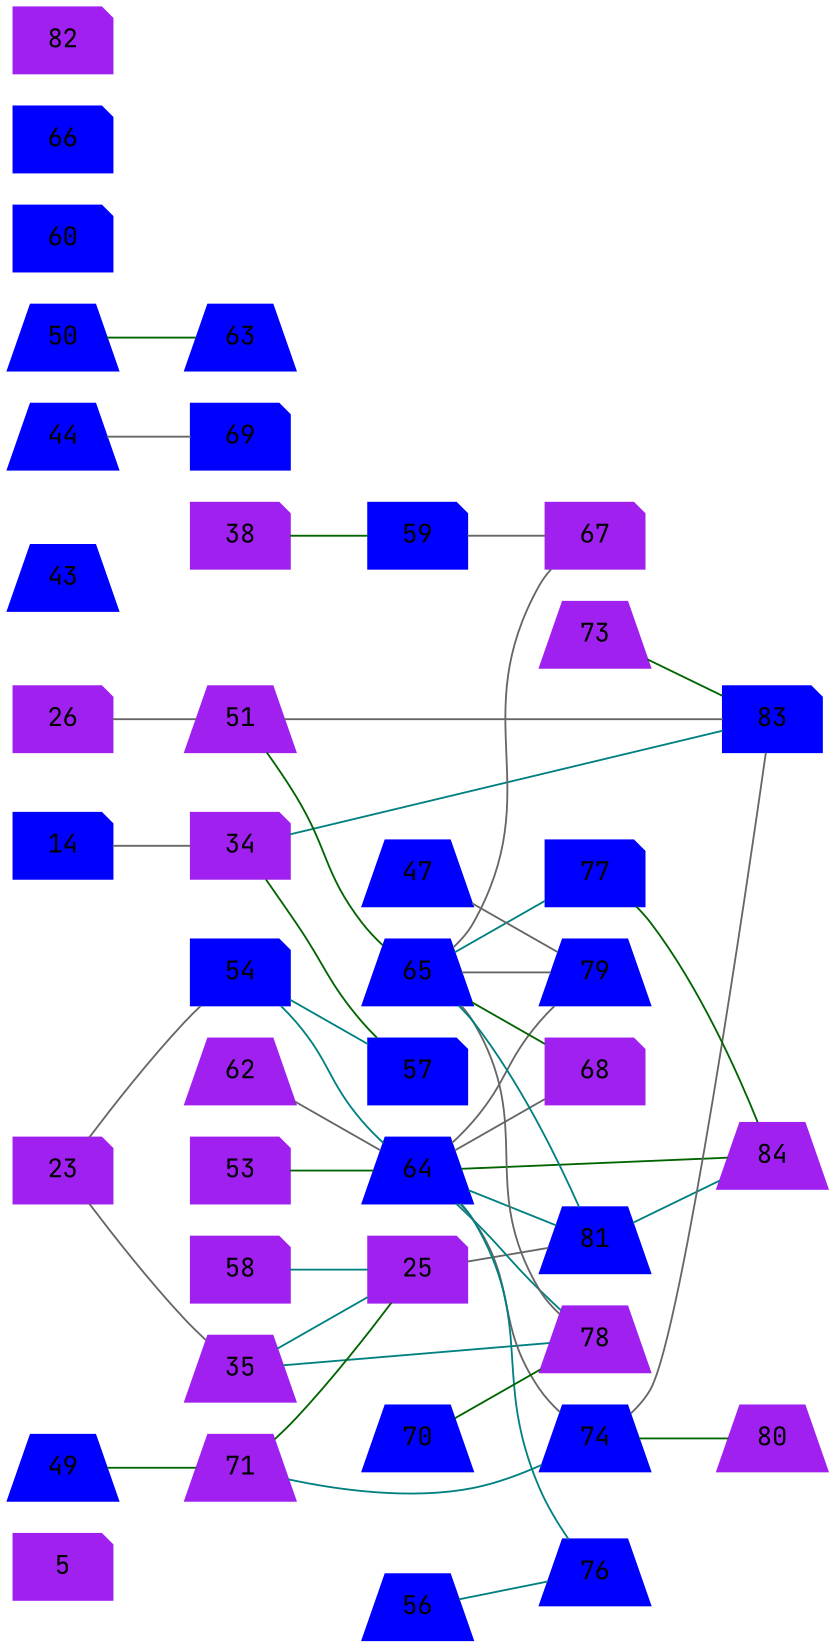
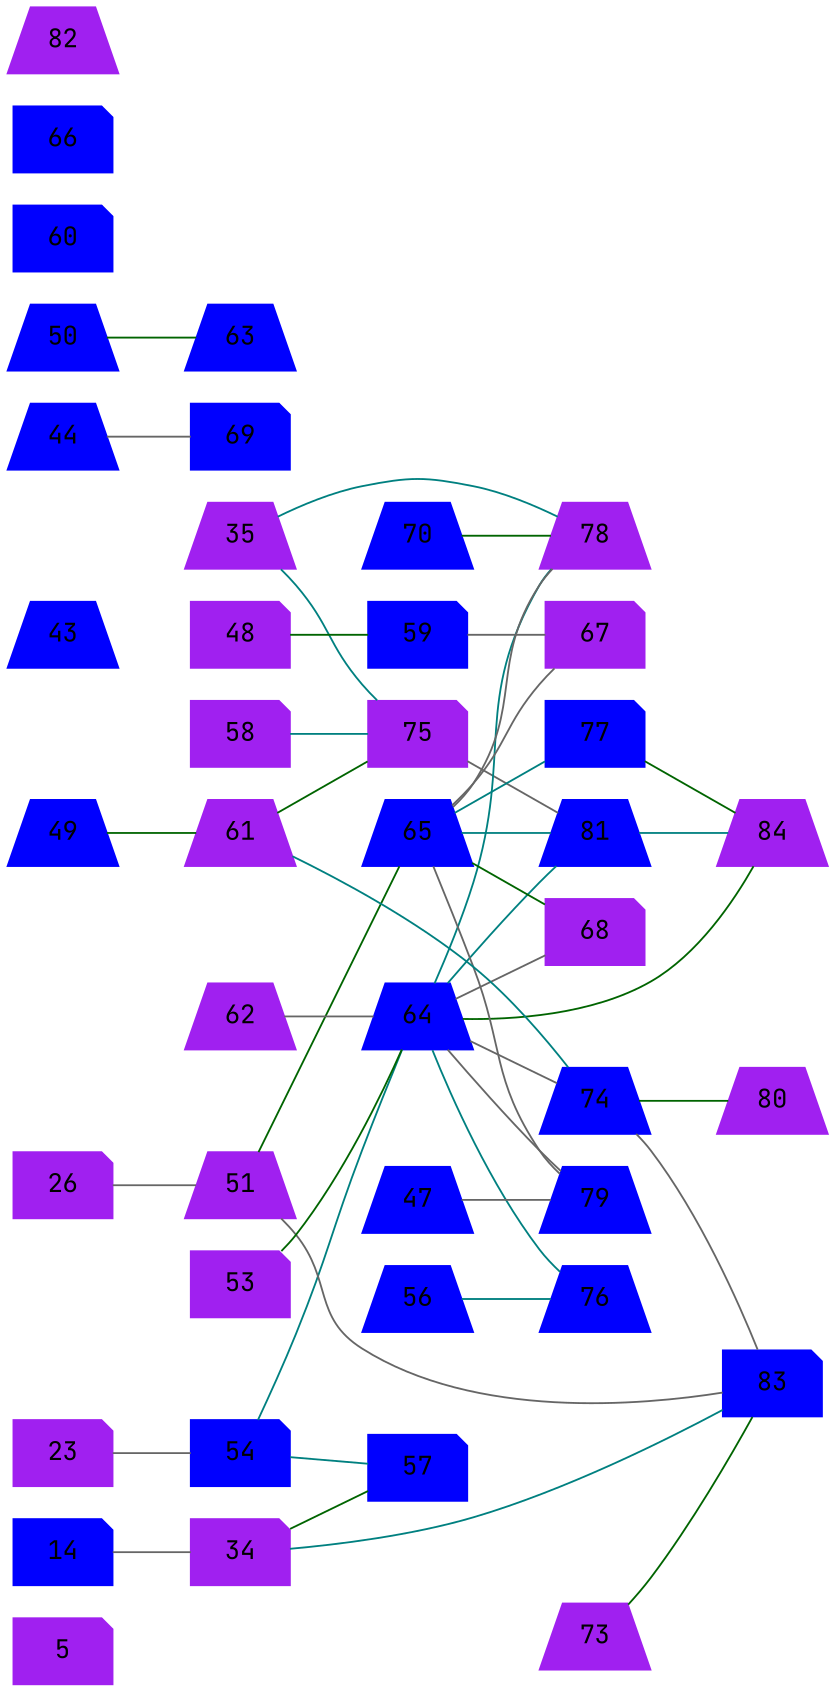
(63, 40) -> (63, 40)
(240, 536) -> (240, 635)
(418, 1270) -> (418, 734)
(145, 1274) -> none
(240, 1468) -> (240, 833)
